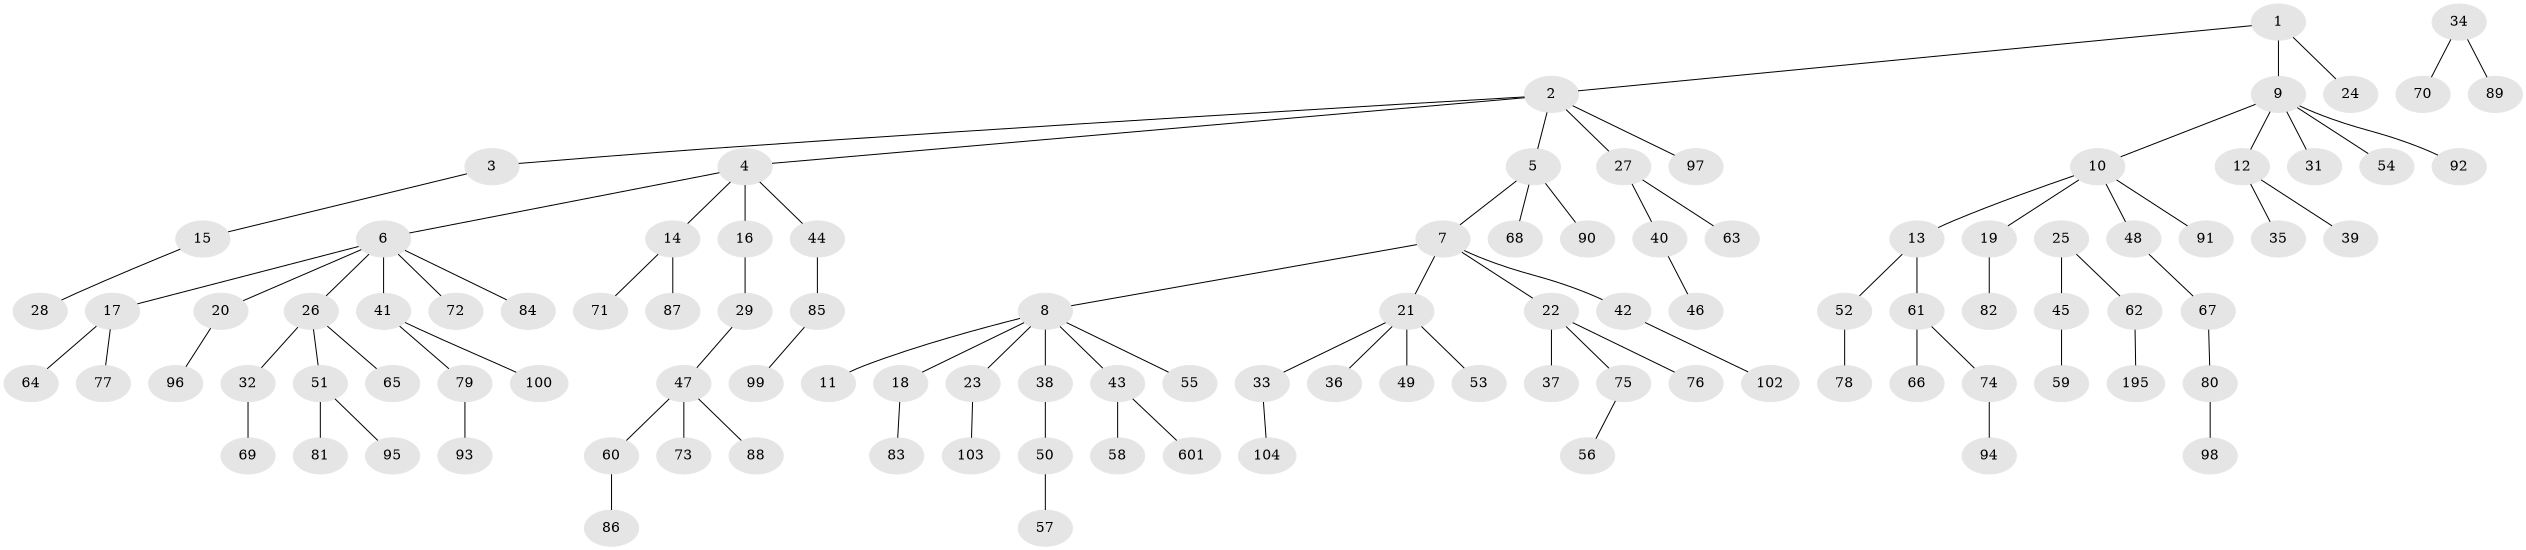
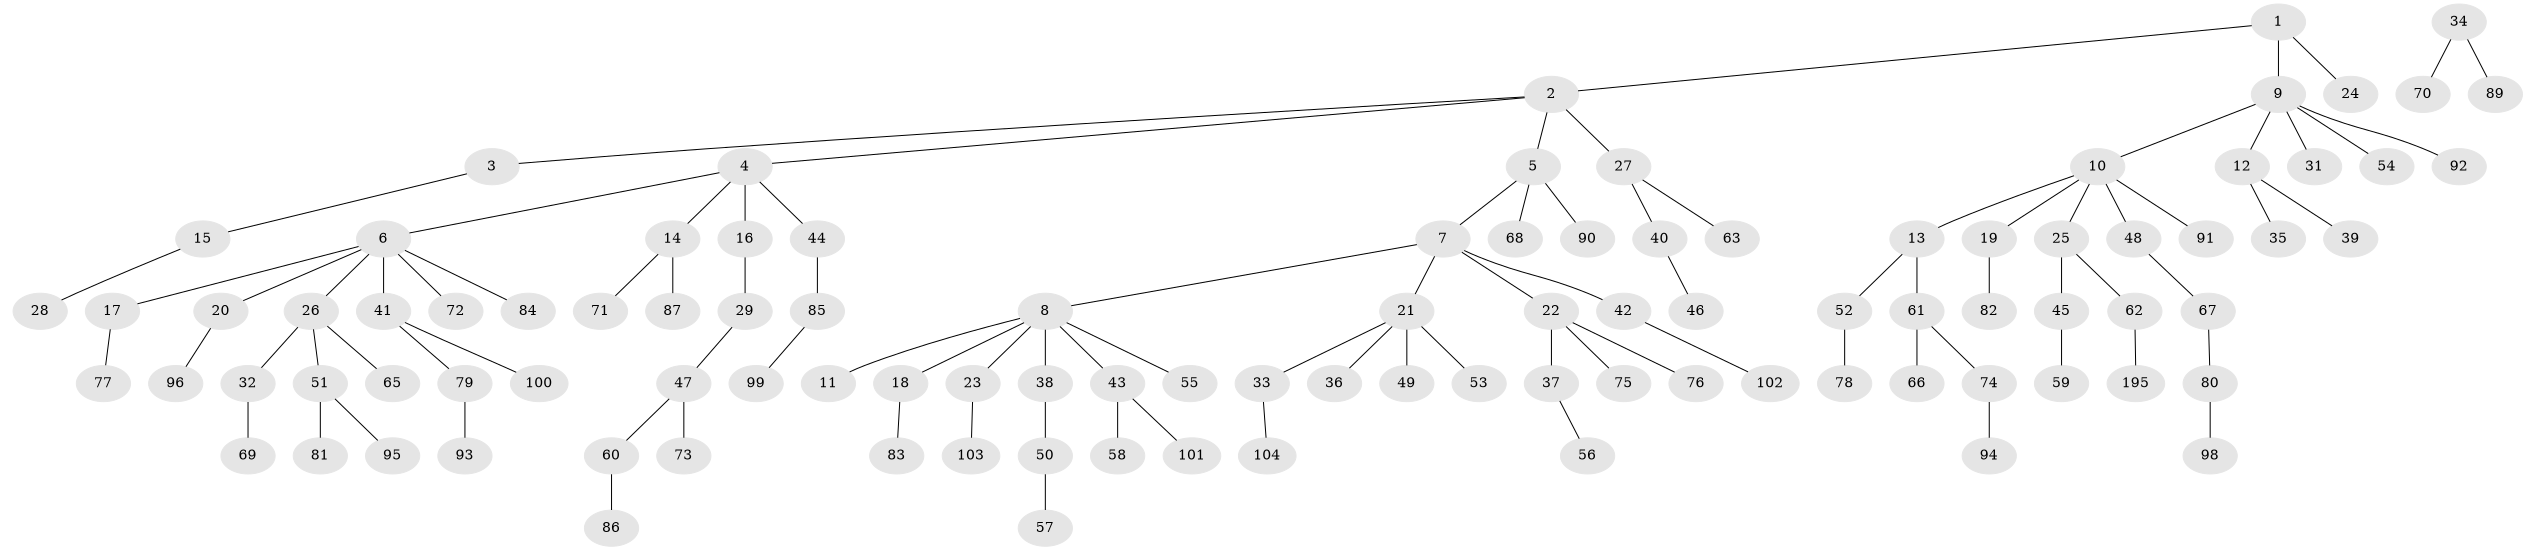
(1696, 167) -> none
none -> (2080, 203)
(31, 384) -> none
(1606, 420) -> (1570, 420)
(756, 456) -> none
(1192, 456) -> (1192, 456)
